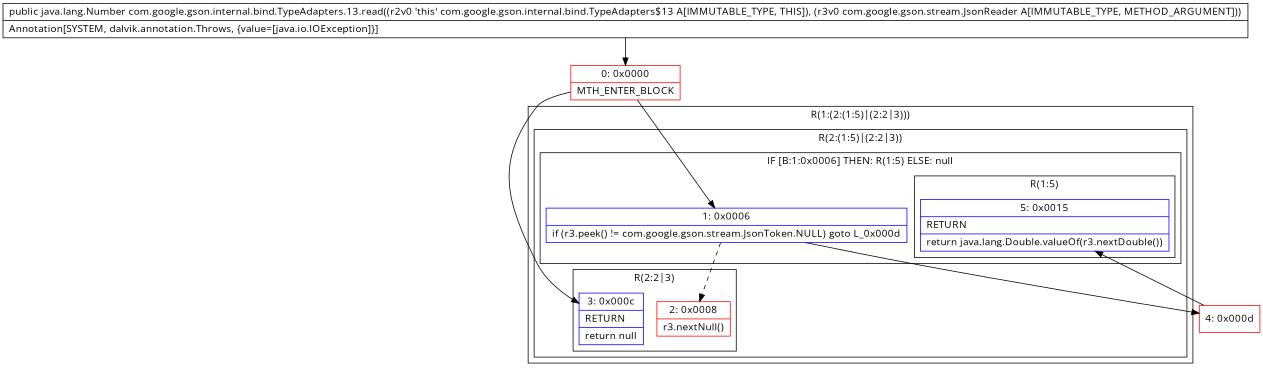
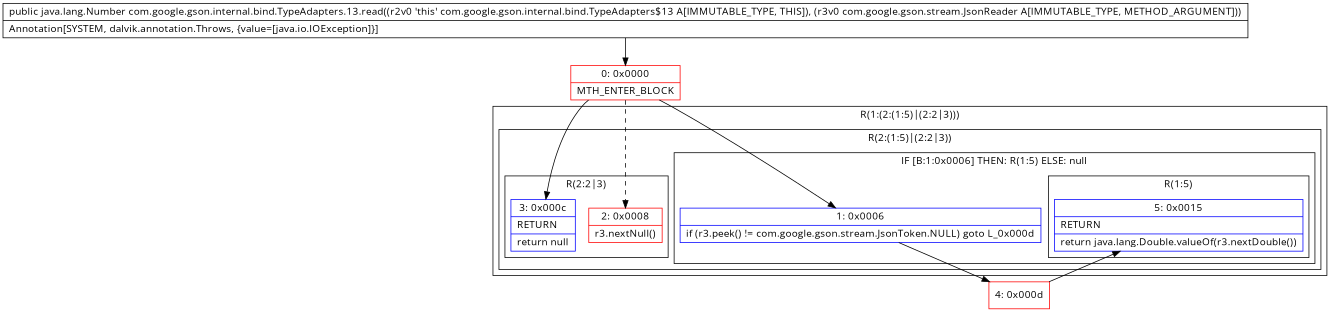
(709, 275) -> (625, 150)
